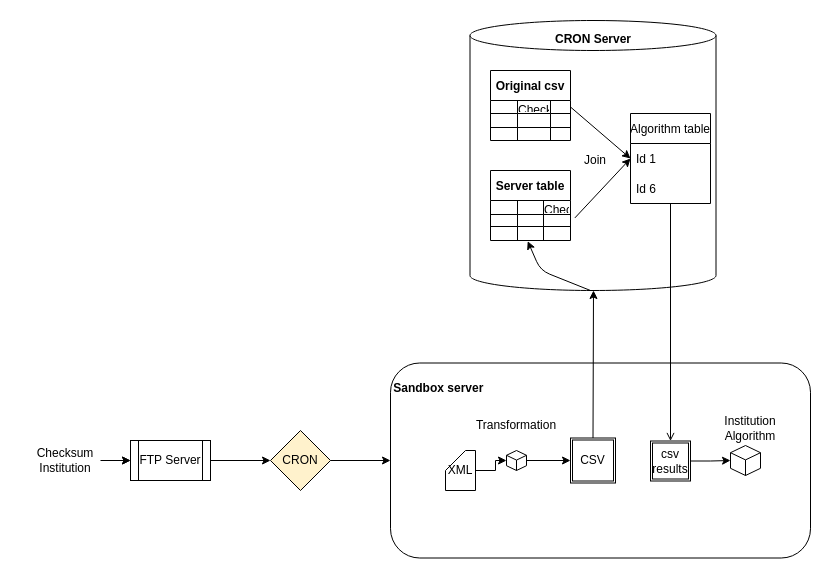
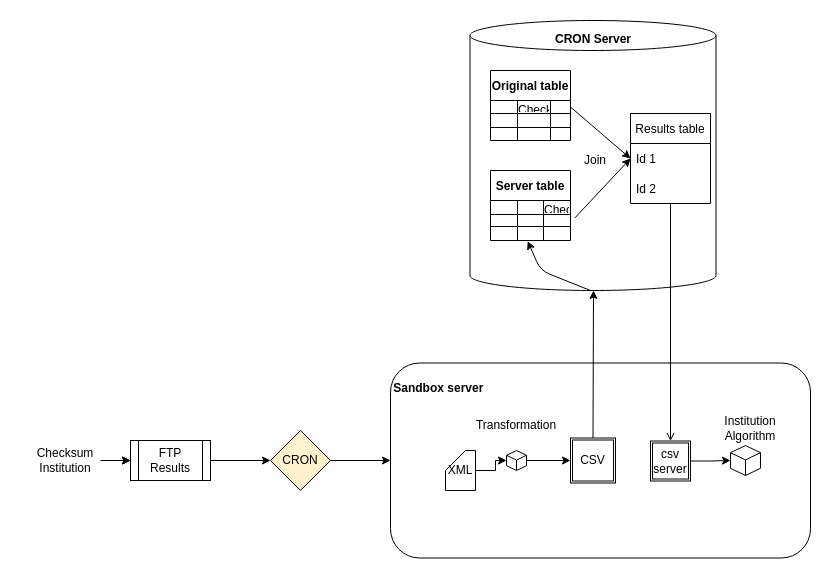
(530, 86) -> (530, 86)
(670, 129) -> (670, 129)
(648, 189) -> (648, 189)
(171, 461) -> (171, 461)
(671, 462) -> (671, 462)
